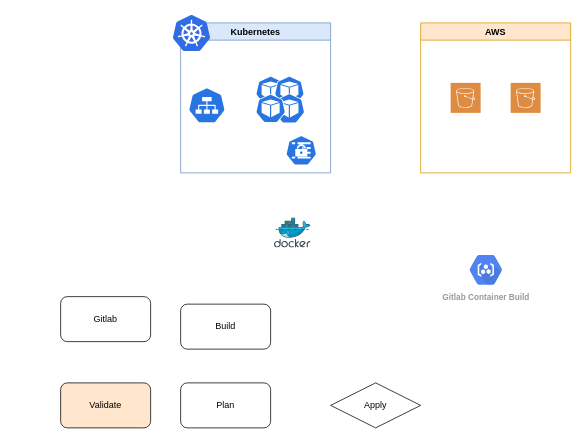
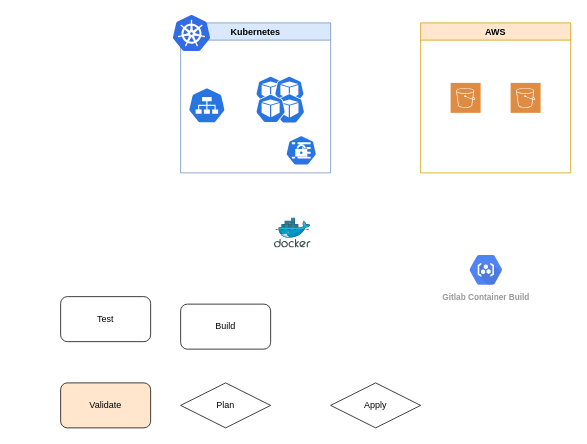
(105, 319) -> (105, 319)
(225, 405) -> (225, 405)
